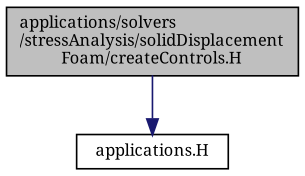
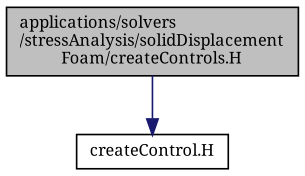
(152, 152) -> (152, 152)
